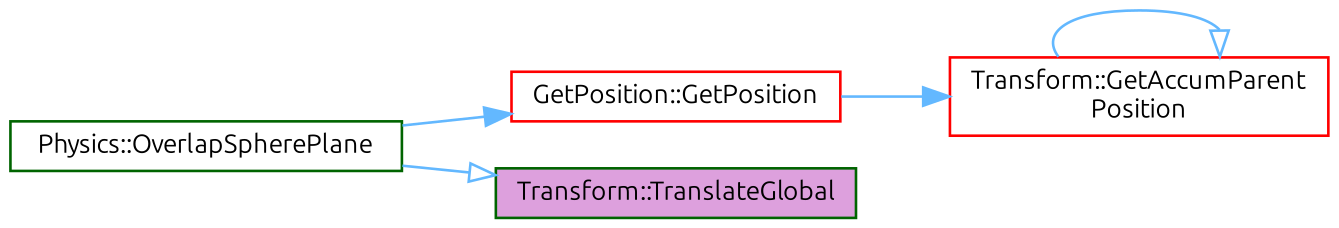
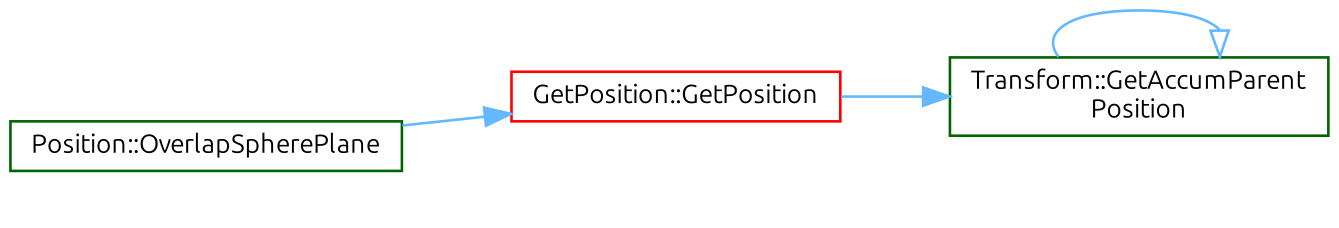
(1139, 97) -> (1139, 97)
(206, 146) -> (206, 146)
(676, 193) -> none
